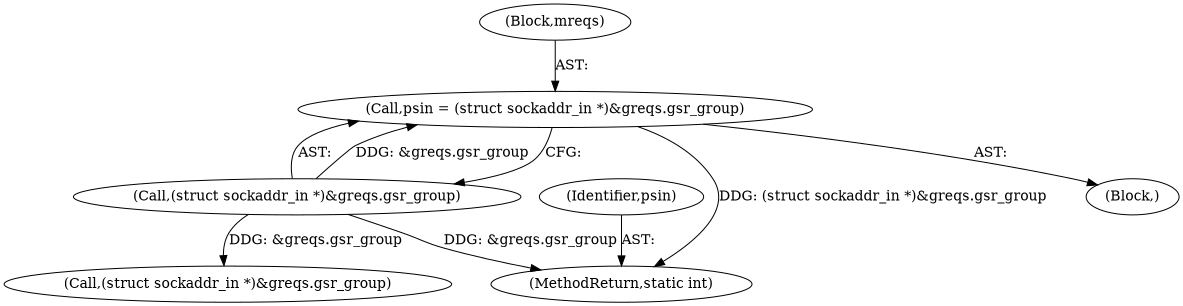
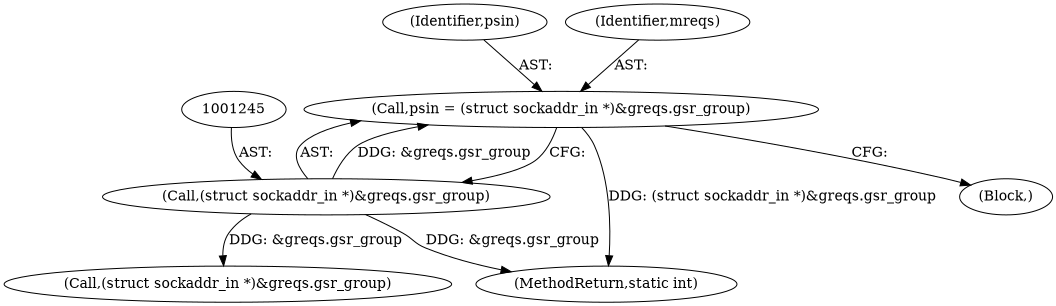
(555, 22) -> (658, 22)
none -> (234, 109)
(993, 153) -> (872, 153)
(622, 235) -> (509, 62)
